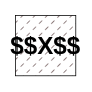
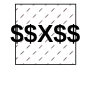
(45, 45) -> (45, 34)
